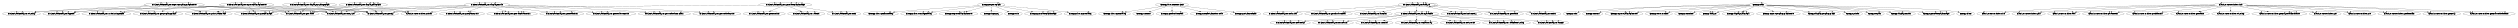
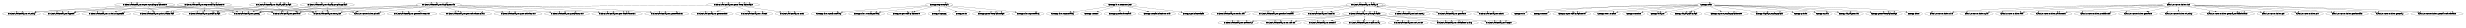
(158, 14) -> none
